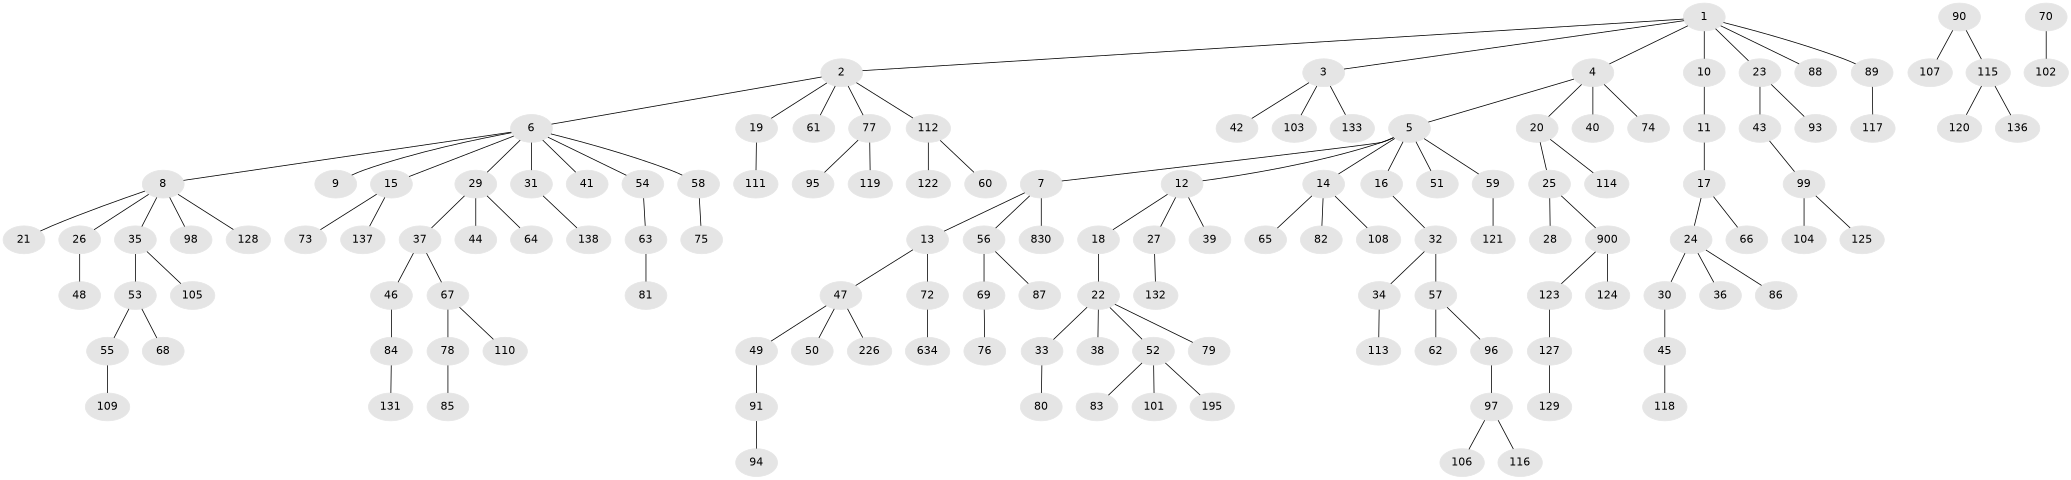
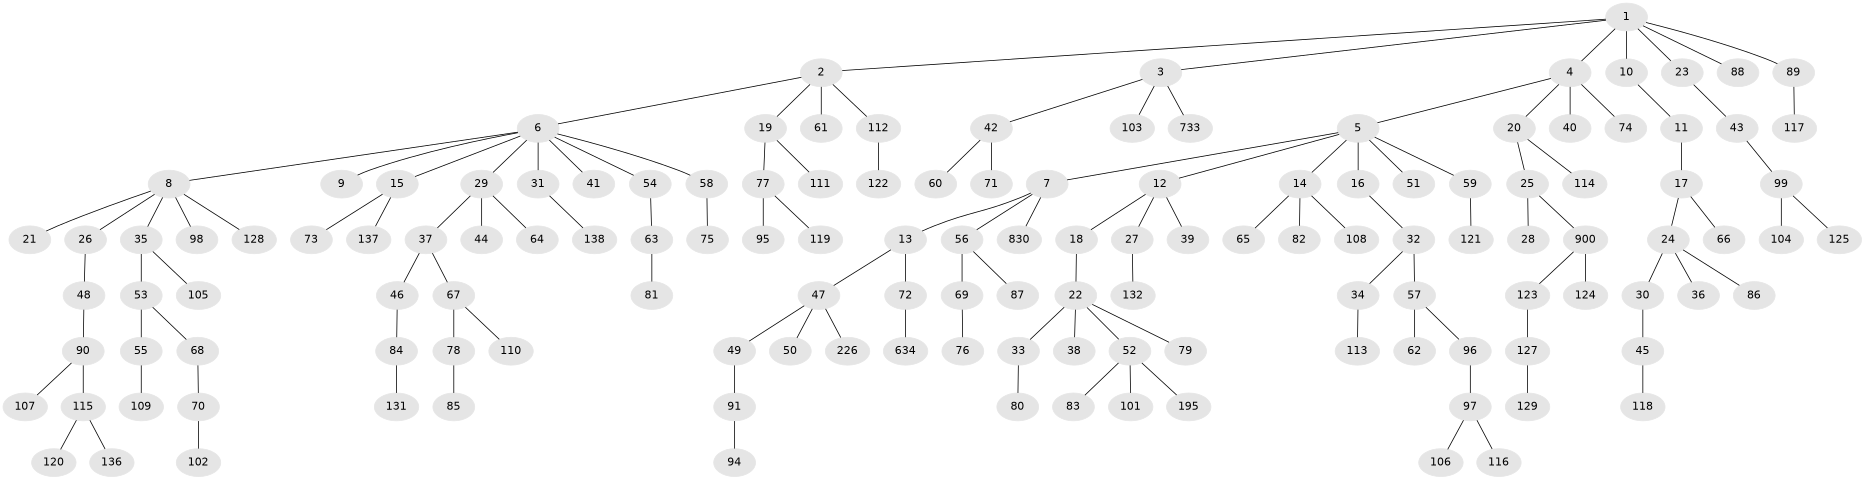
(856, 101) -> (764, 156)
(1352, 128) -> (1190, 128)
(1816, 128) -> none
(957, 156) -> (964, 156)
none -> (991, 184)
none -> (84, 323)
none -> (198, 379)
